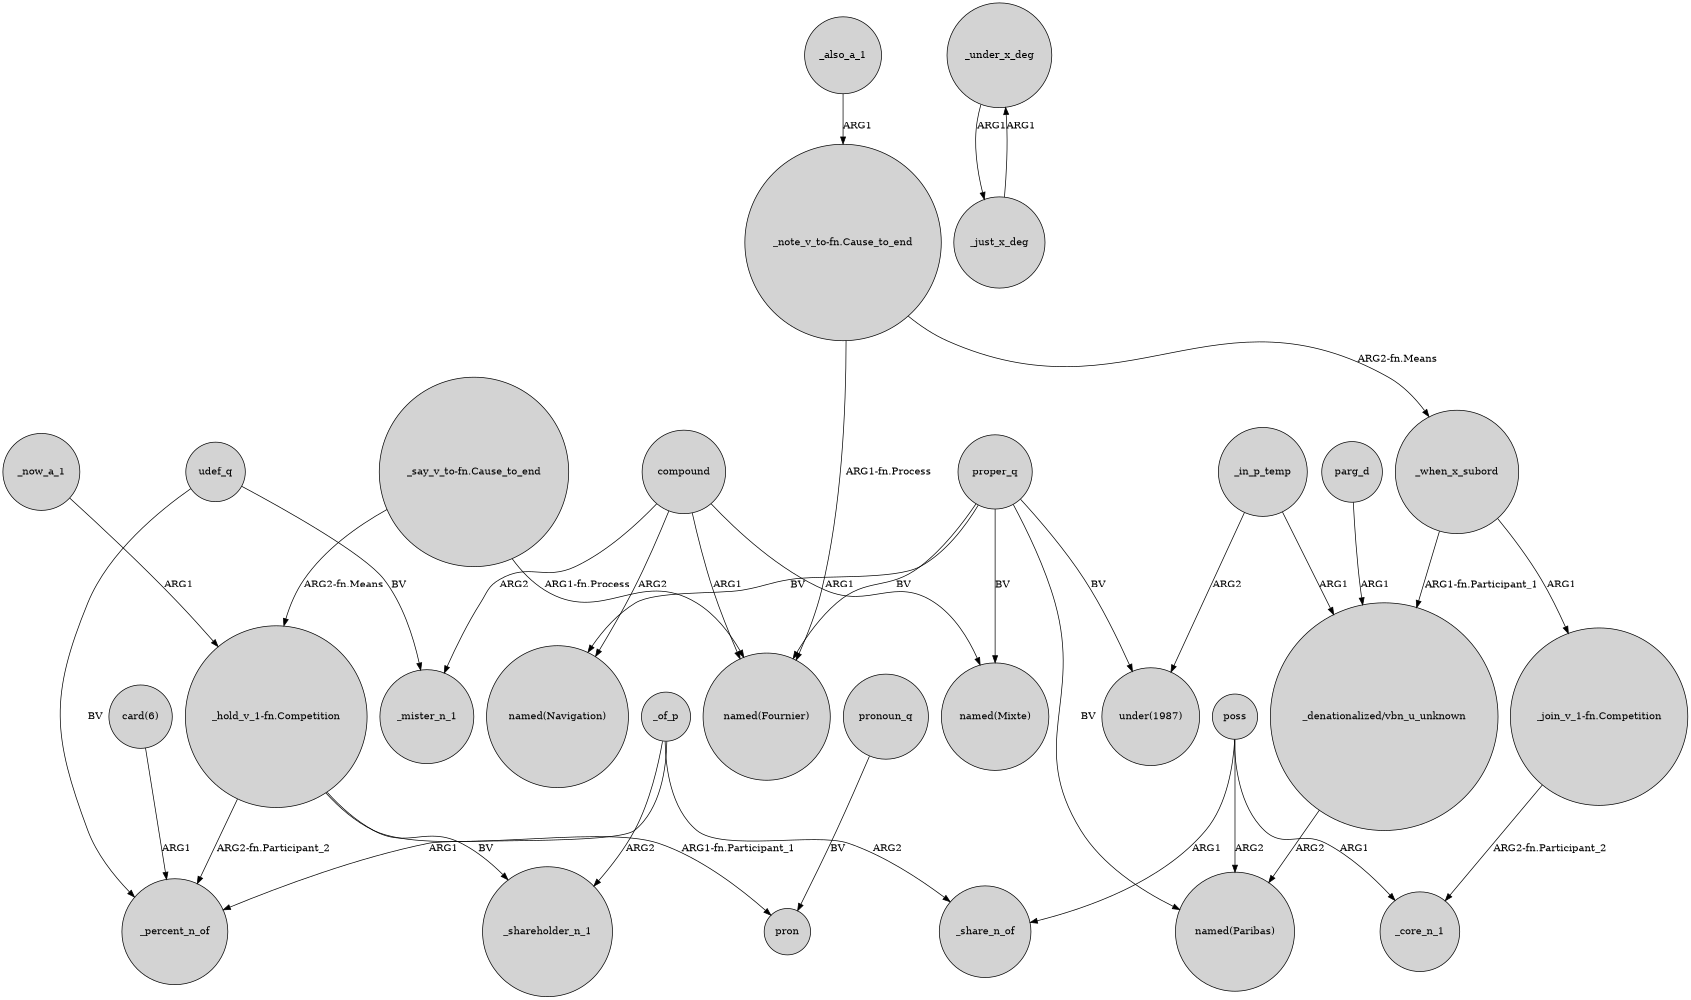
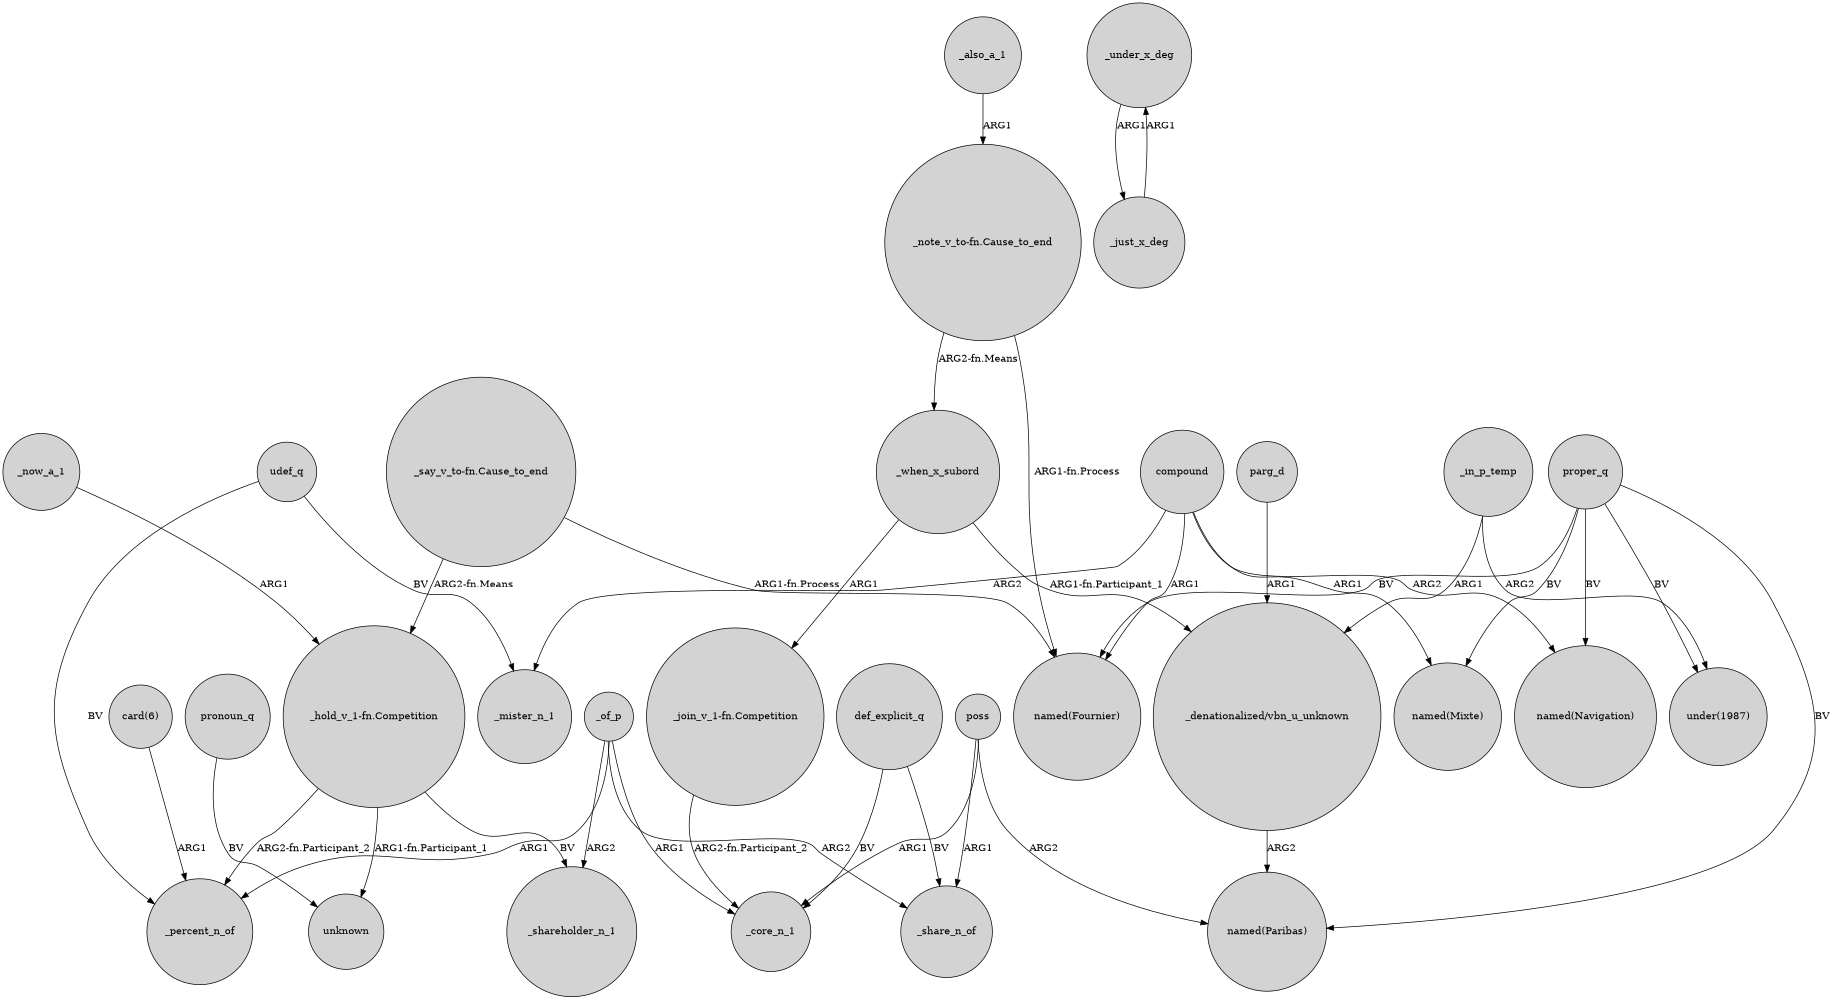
none -> (889, 717)
none -> (647, 842)
(787, 932) -> (346, 932)
